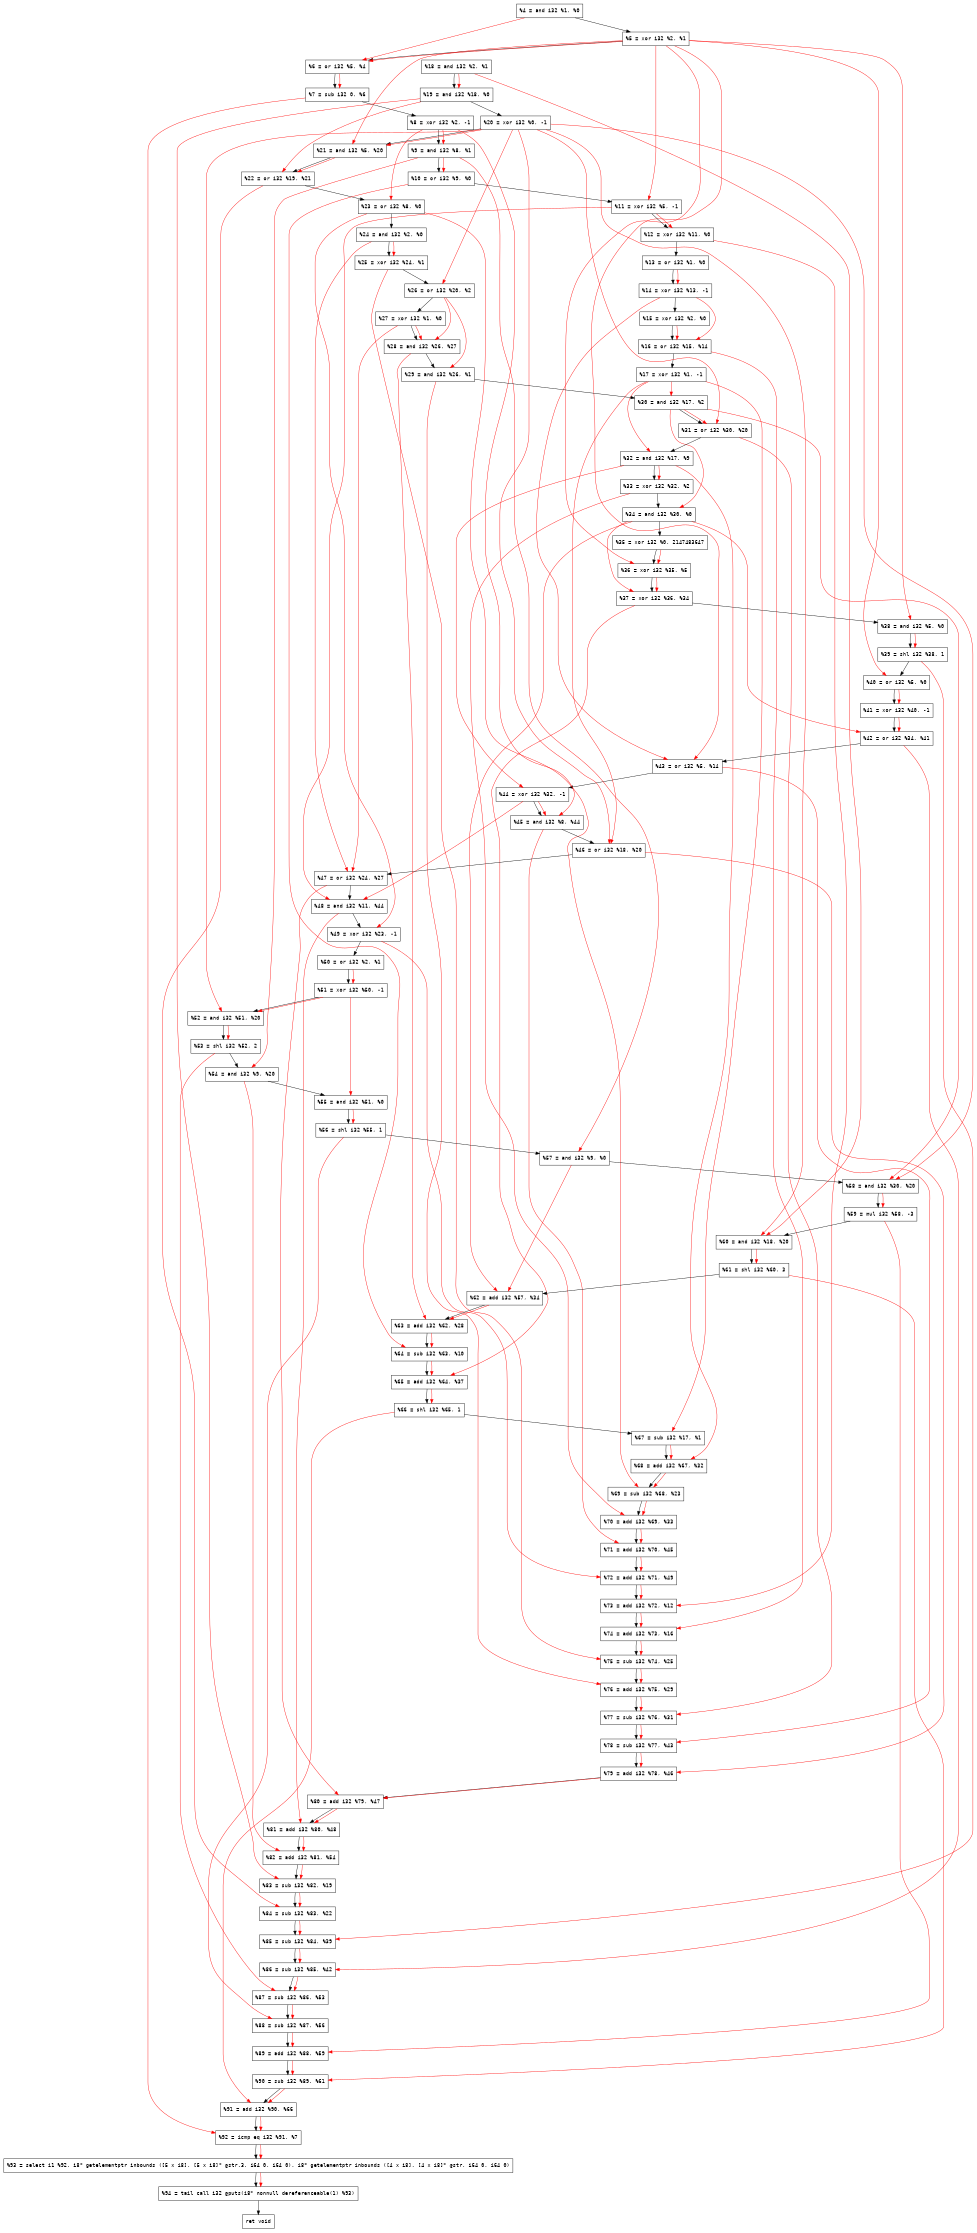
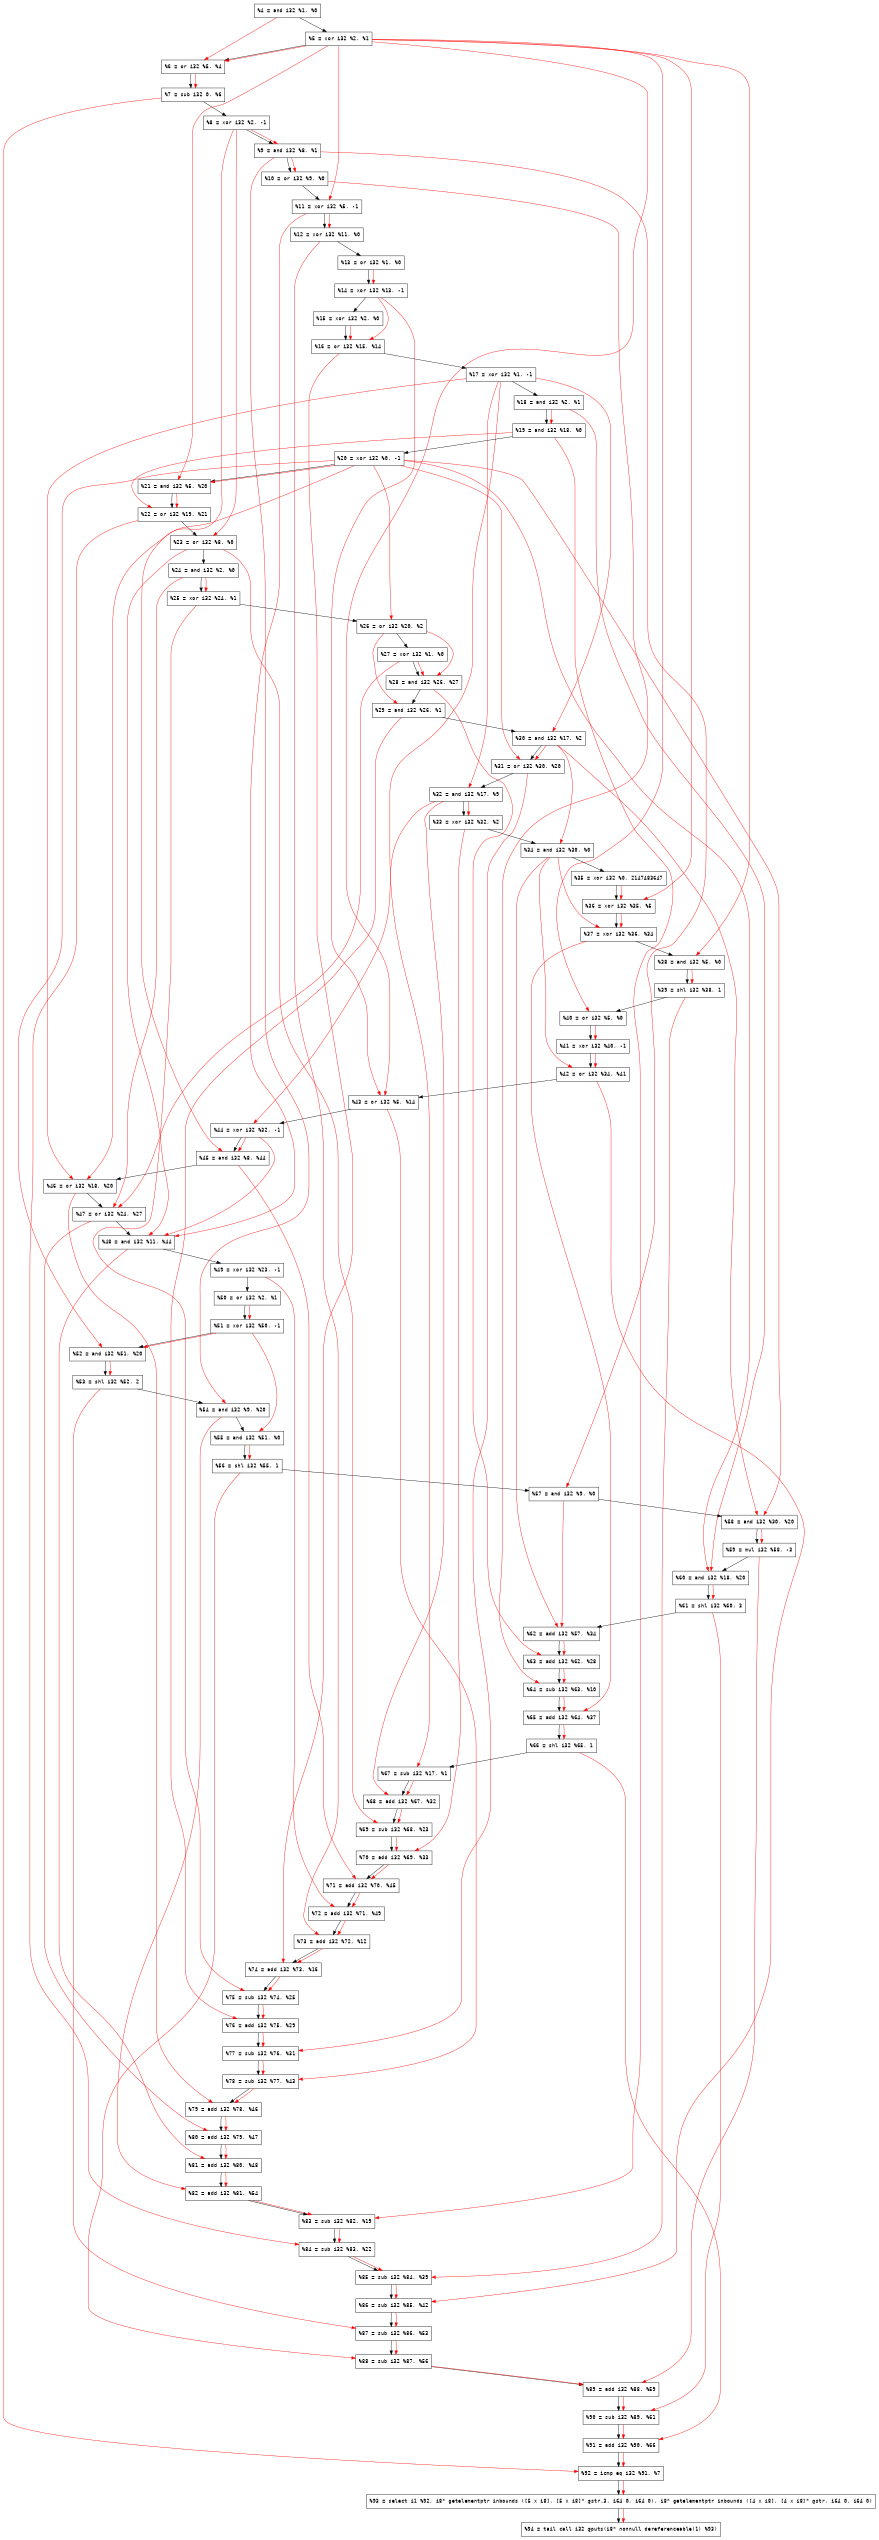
none -> (523, 388)
(344, 562) -> (127, 883)
(258, 2222) -> none
